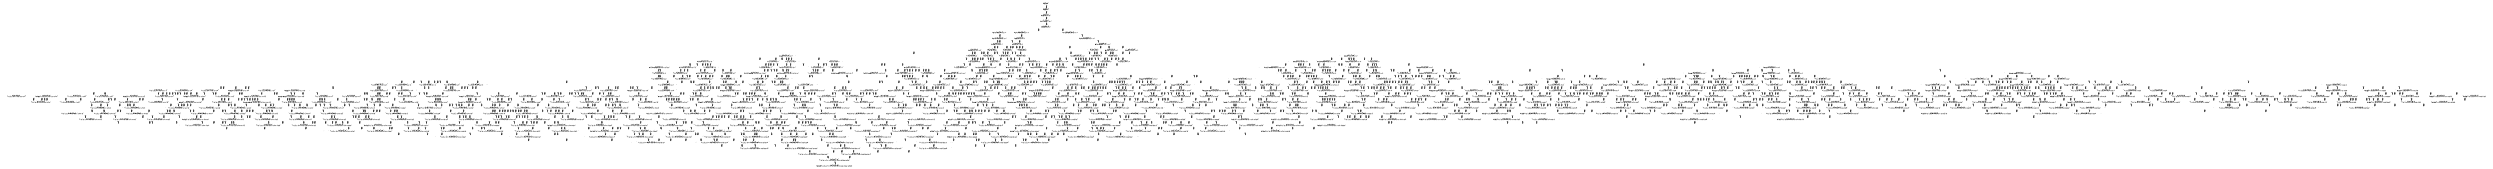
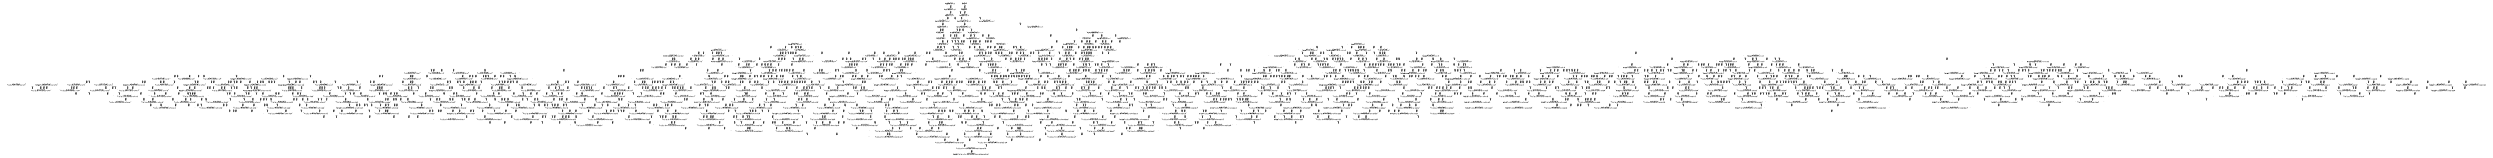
(1046, 12) -> (964, 12)
none -> (949, 15)
none -> (940, 33)
